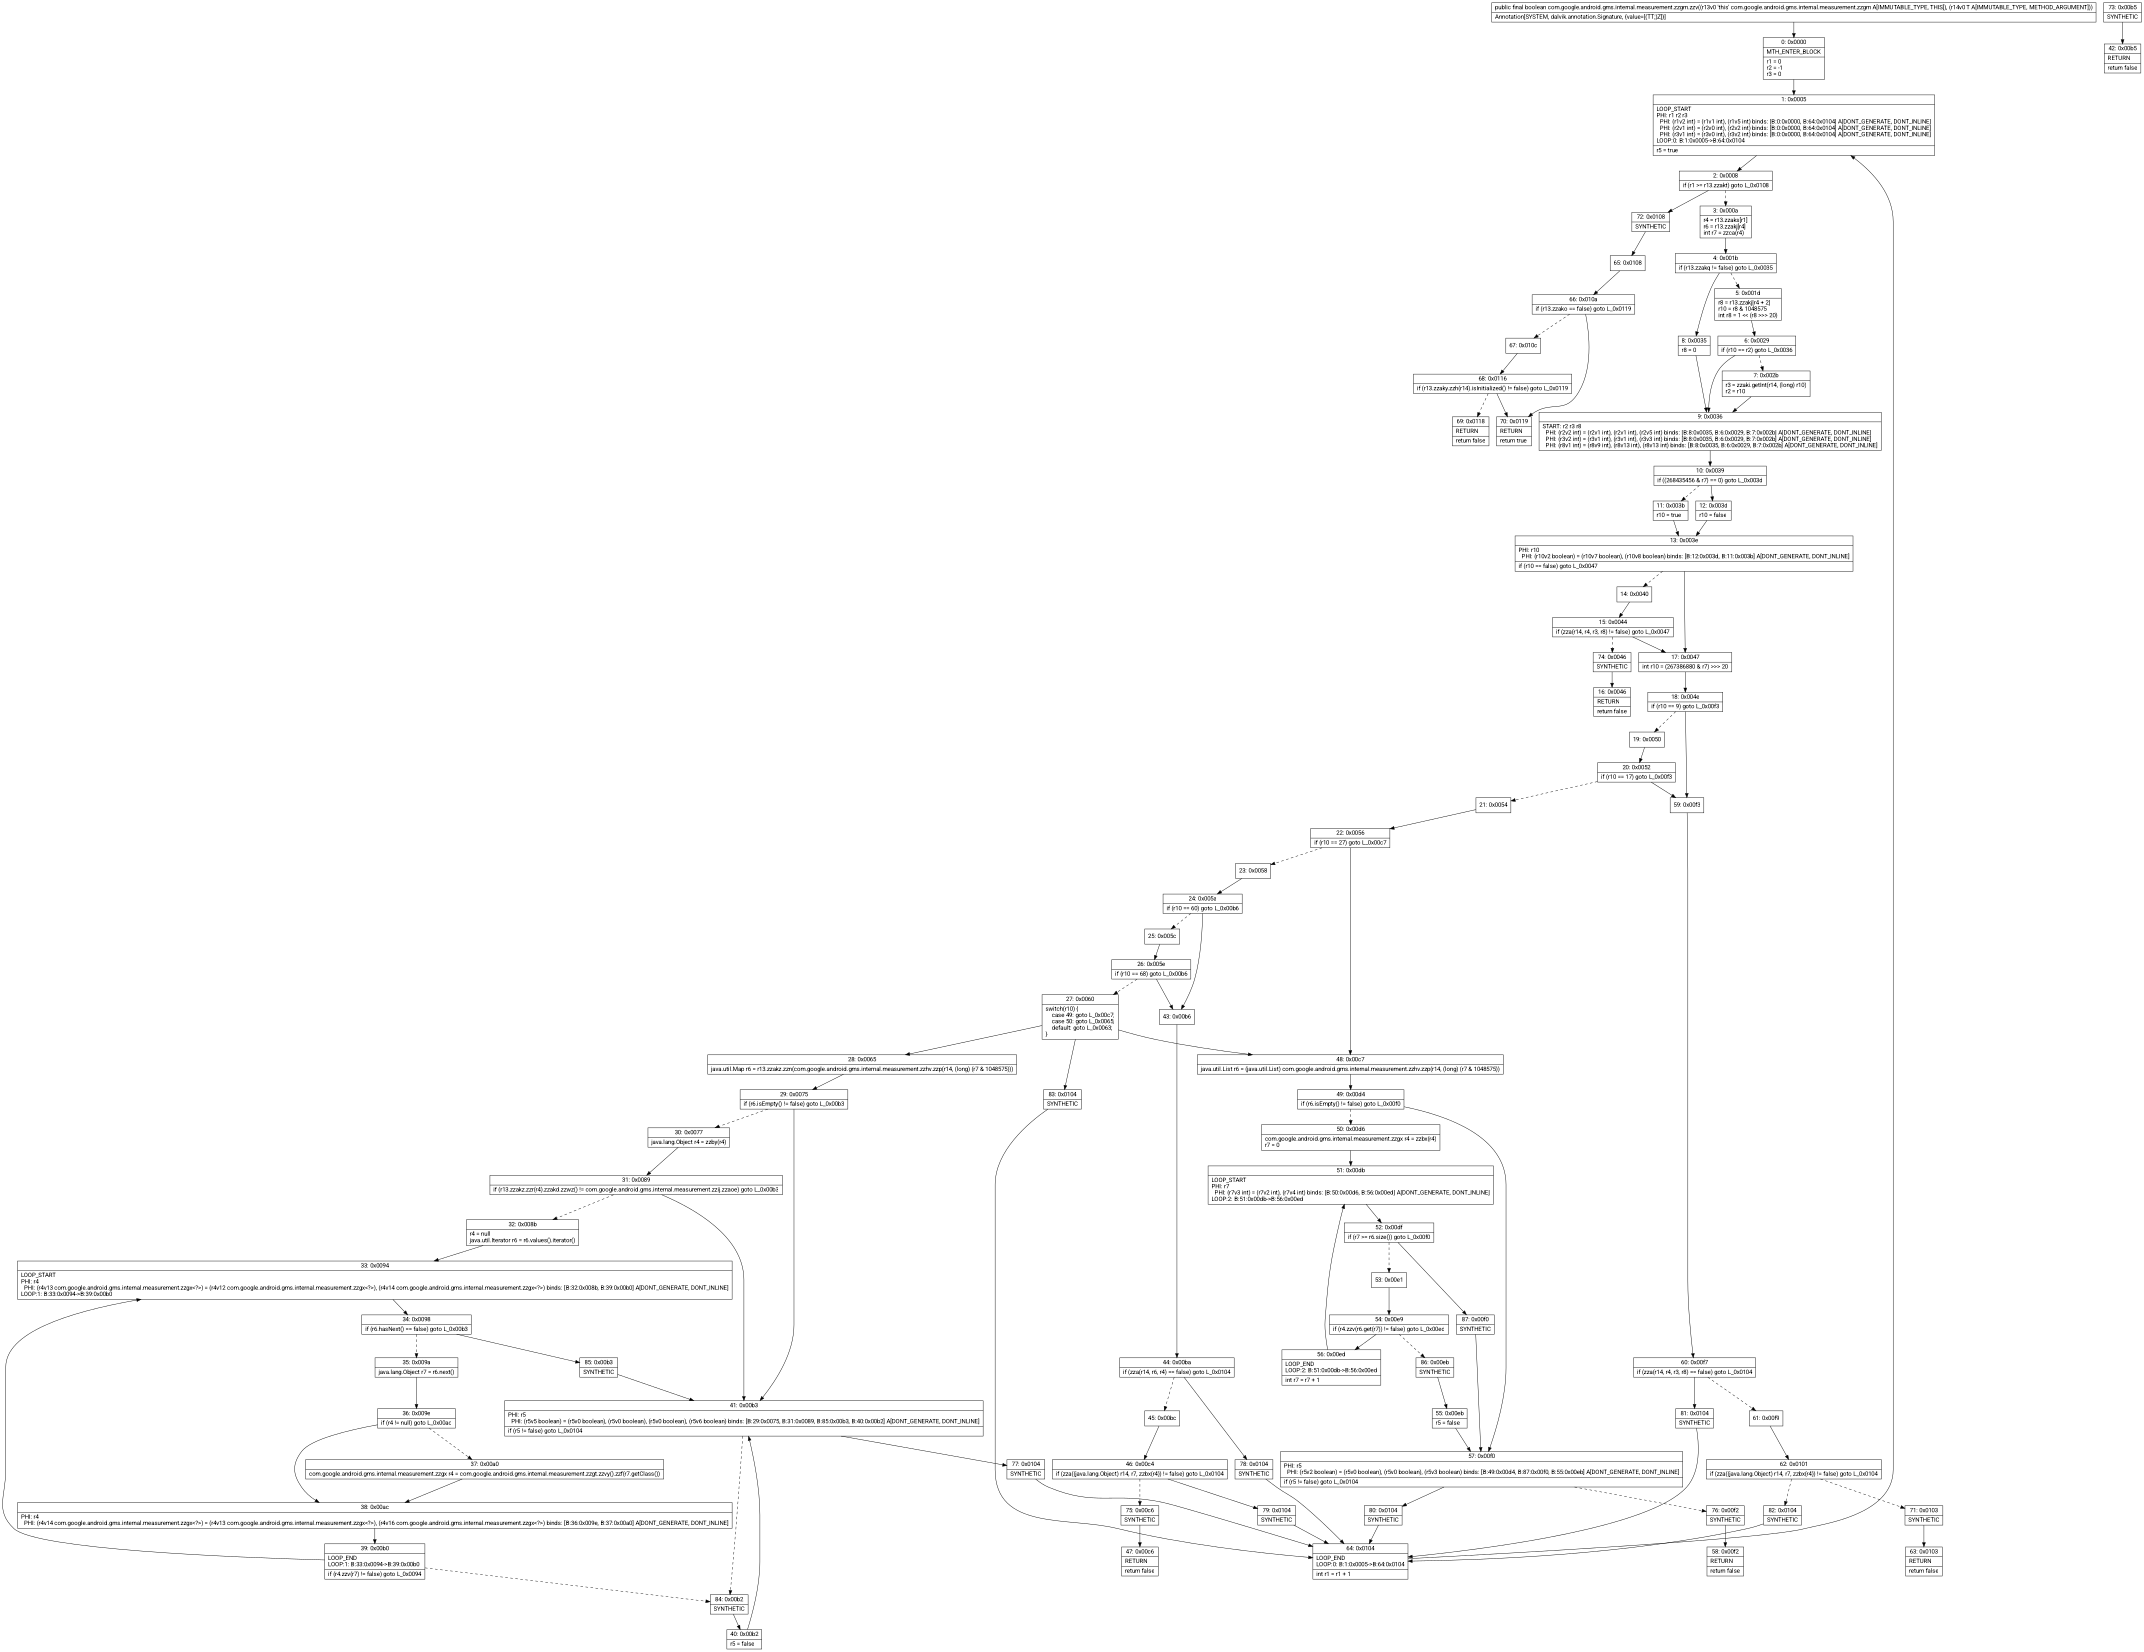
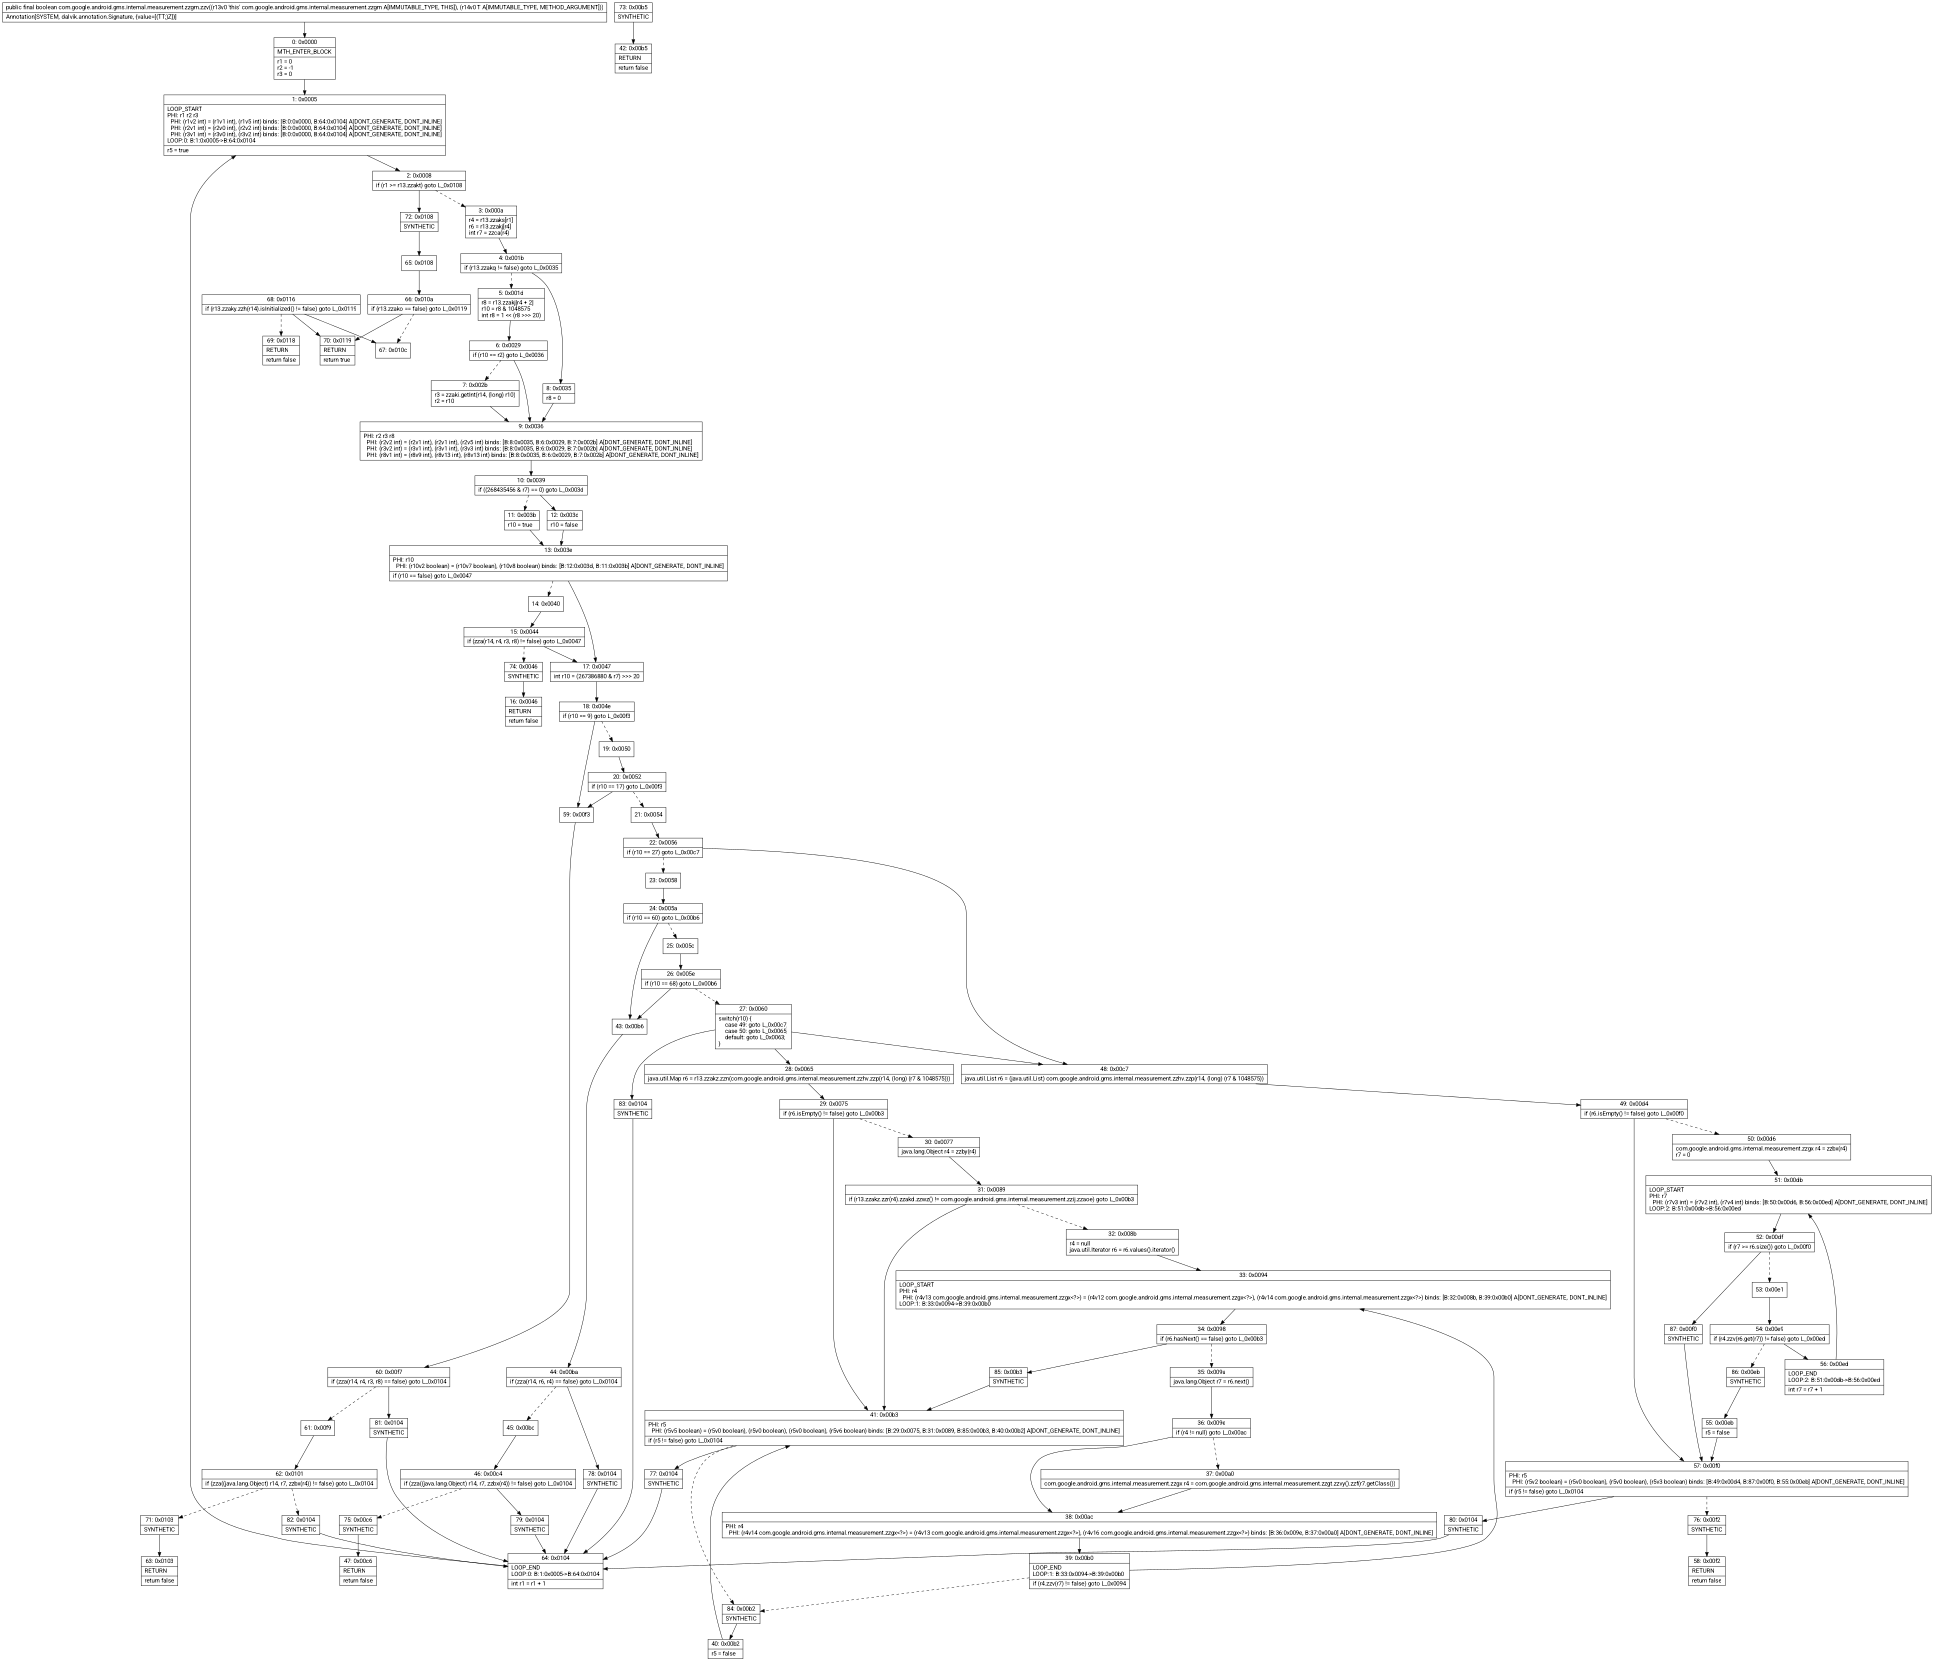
(1510, 362) -> (338, 328)
(1563, 427) -> (380, 436)
